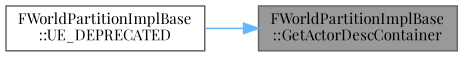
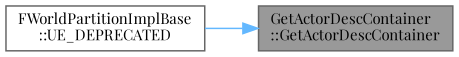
(358, 28) -> (356, 28)
